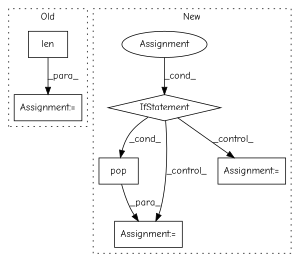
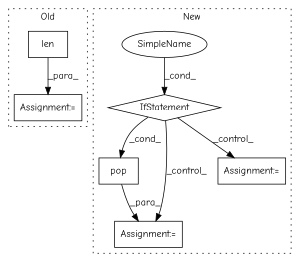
(164, 44) -> (164, 44)
